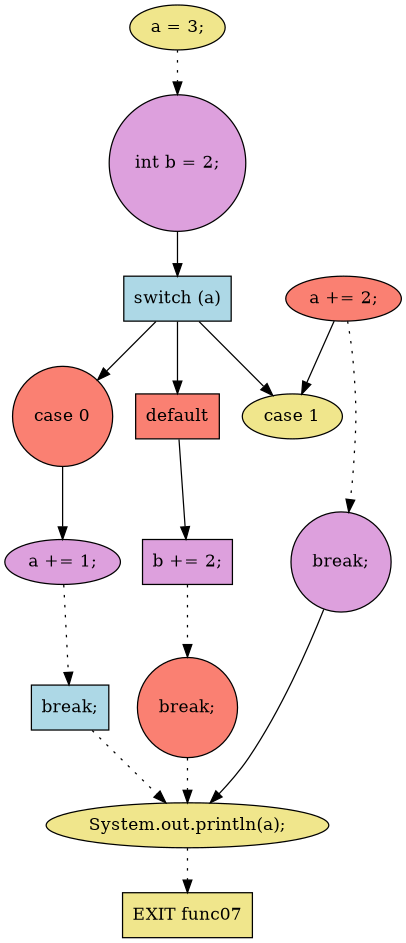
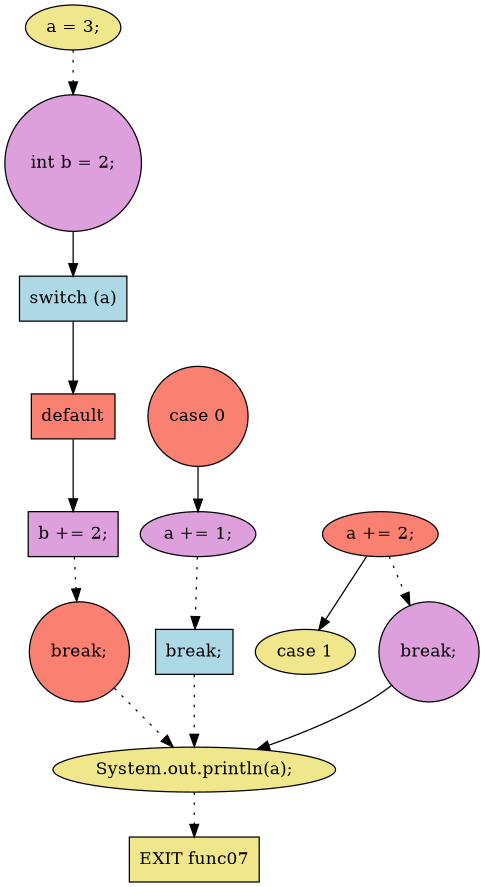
(131, 346) -> none
(231, 354) -> none
